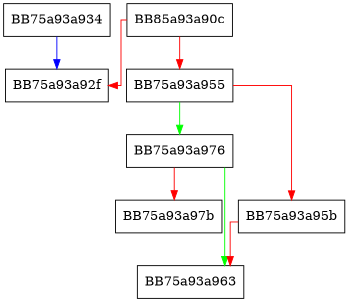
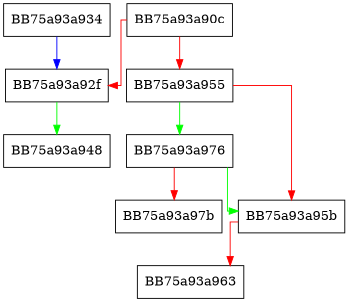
(180, 20) -> (180, 20)
none -> (57, 151)
(225, 212) -> (227, 190)
